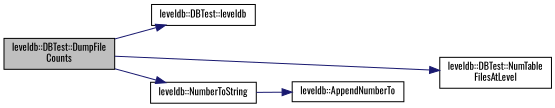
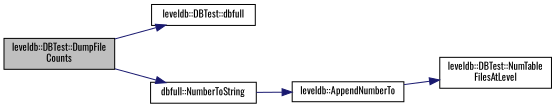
(203, 15) -> (203, 15)
(272, 63) -> (417, 83)
(203, 93) -> (203, 93)
